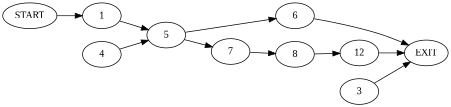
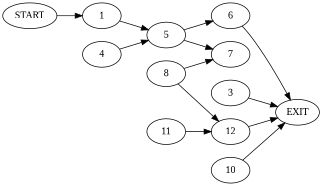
(259, 53) -> (195, 65)
none -> (166, 132)
none -> (231, 170)
